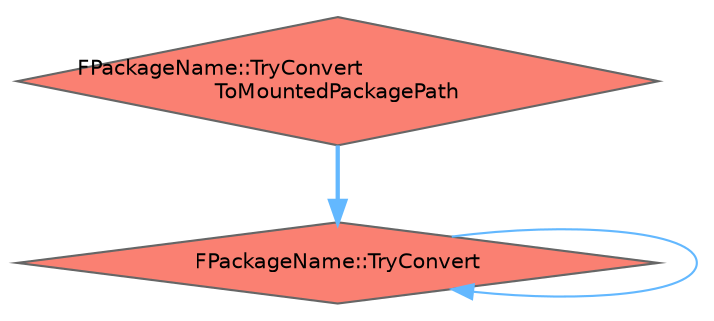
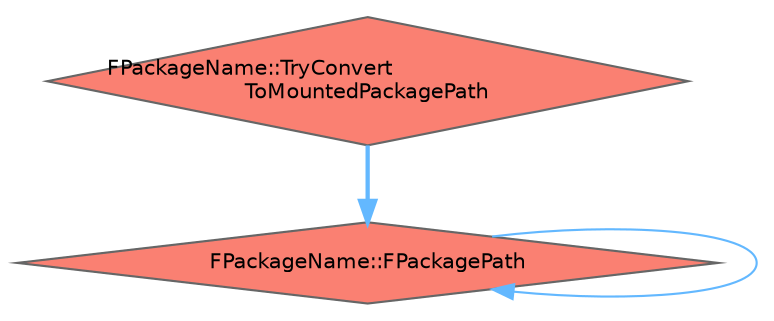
(338, 263) -> (368, 263)
